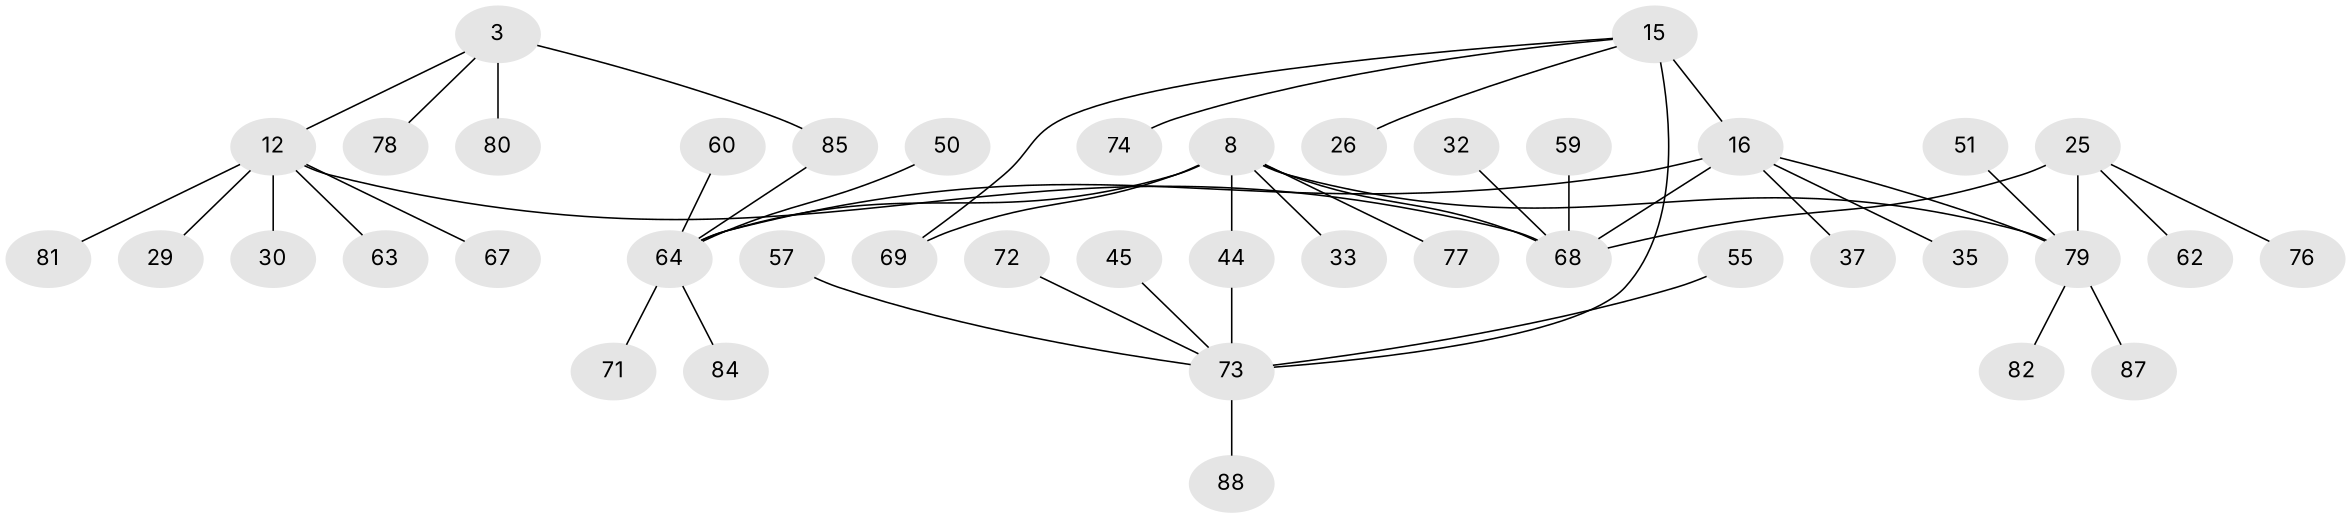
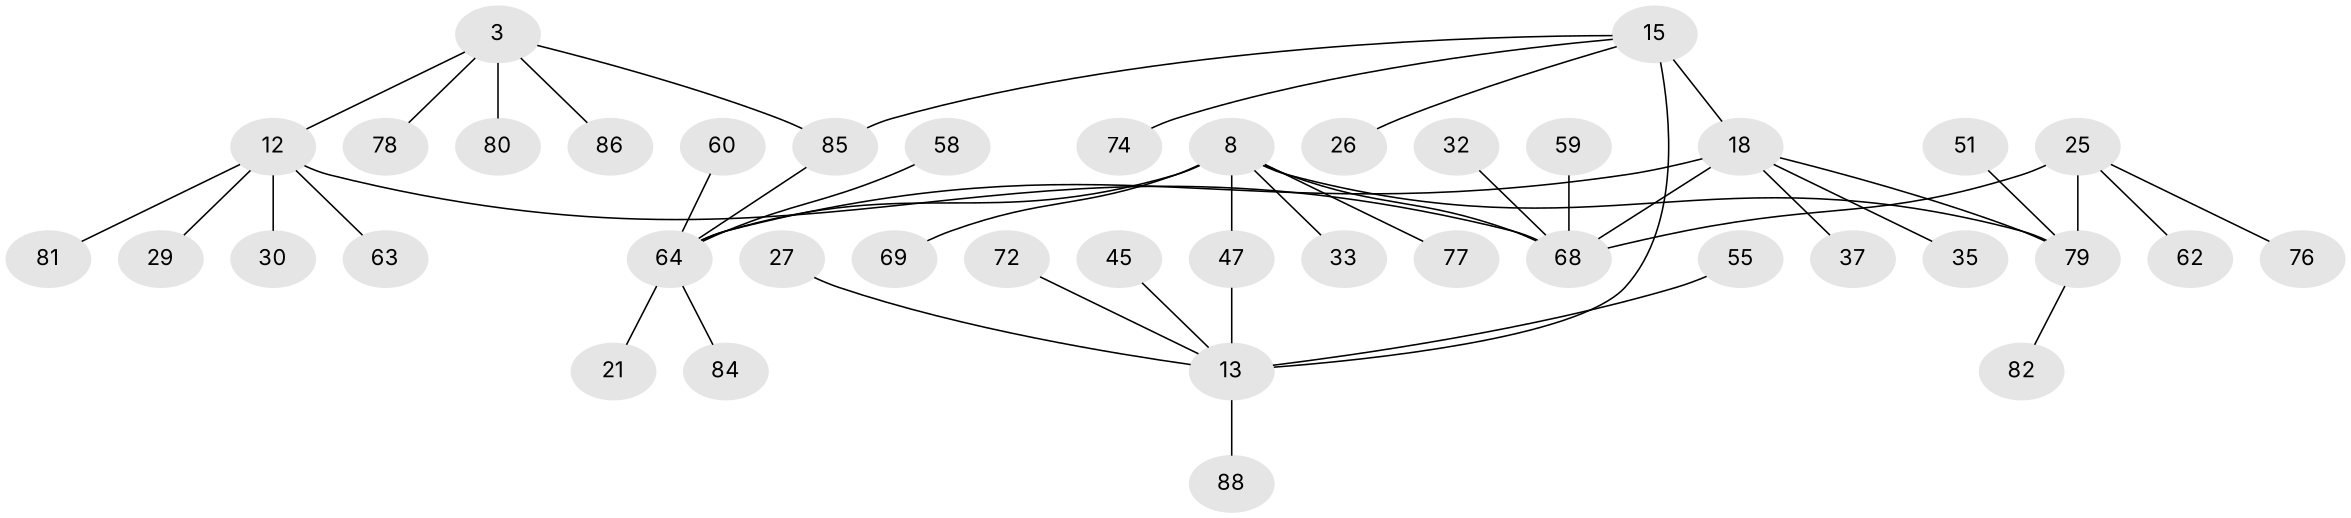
(1244, 75) -> (1236, 56)
none -> (610, 147)
(948, 147) -> (948, 147)
(1741, 147) -> (1741, 147)
(498, 259) -> none
(782, 259) -> (782, 259)
(1232, 259) -> (1232, 259)
(614, 372) -> (614, 372)
(1232, 372) -> (1232, 372)
(2134, 372) -> none
